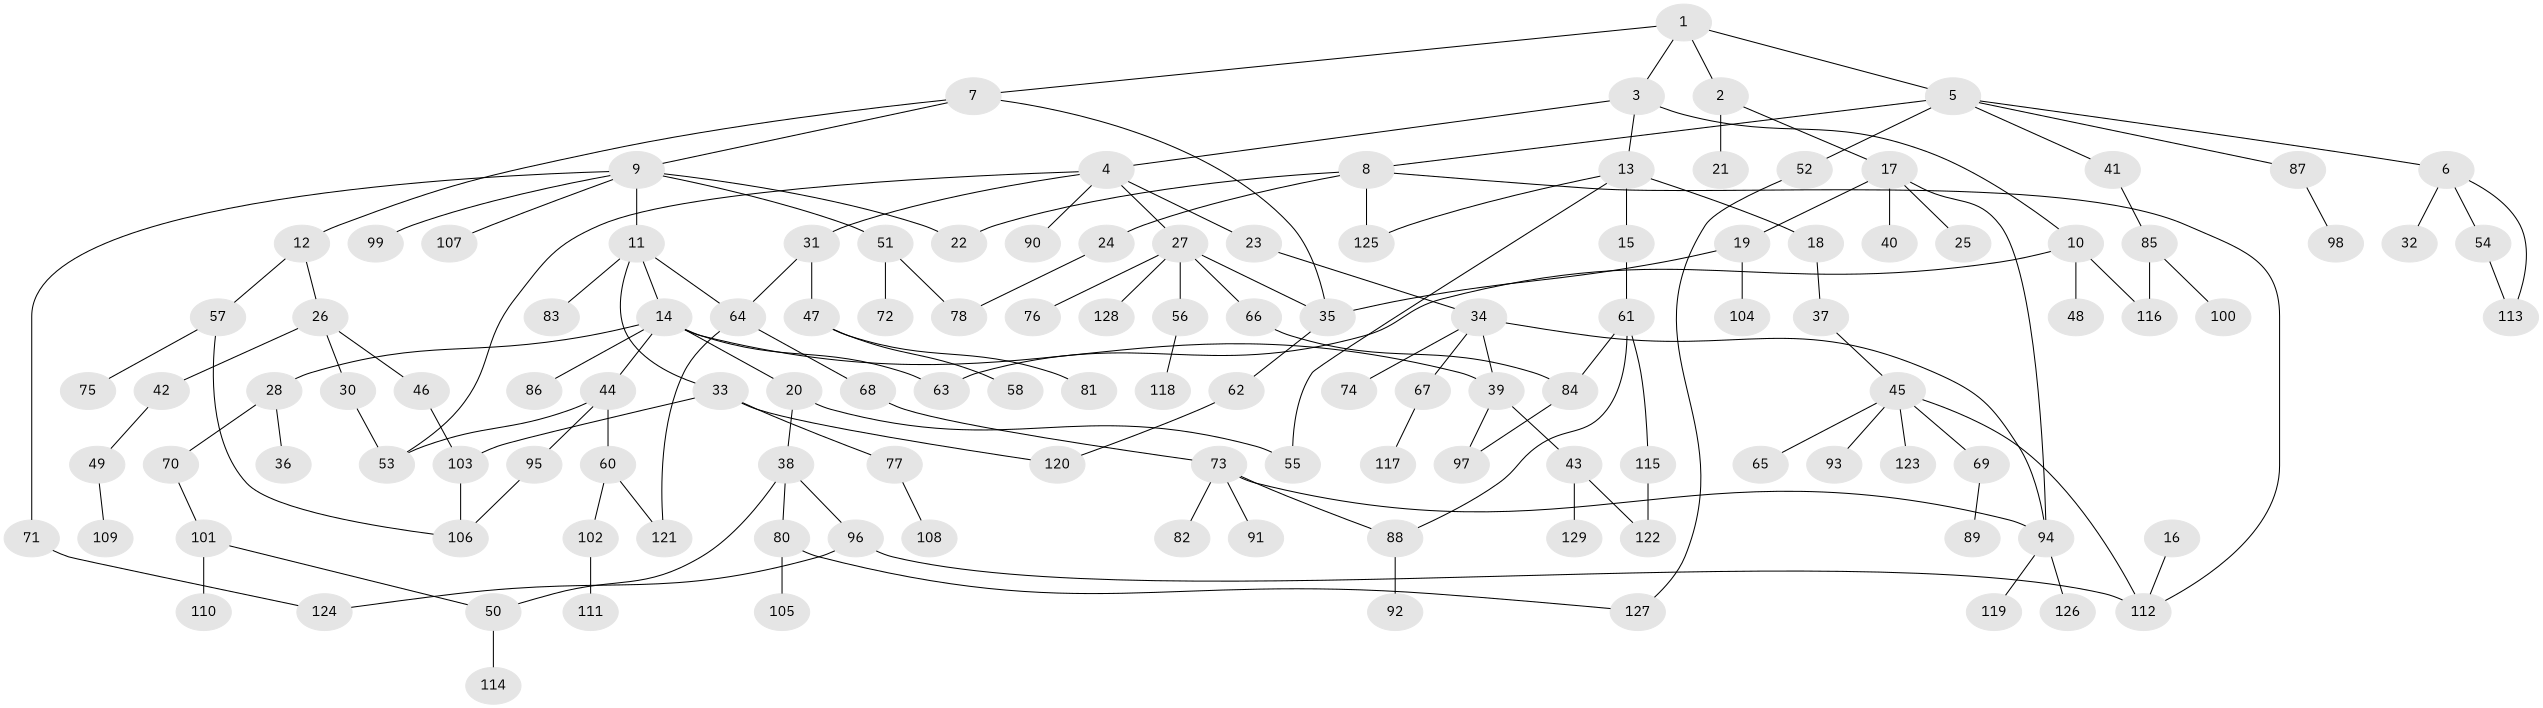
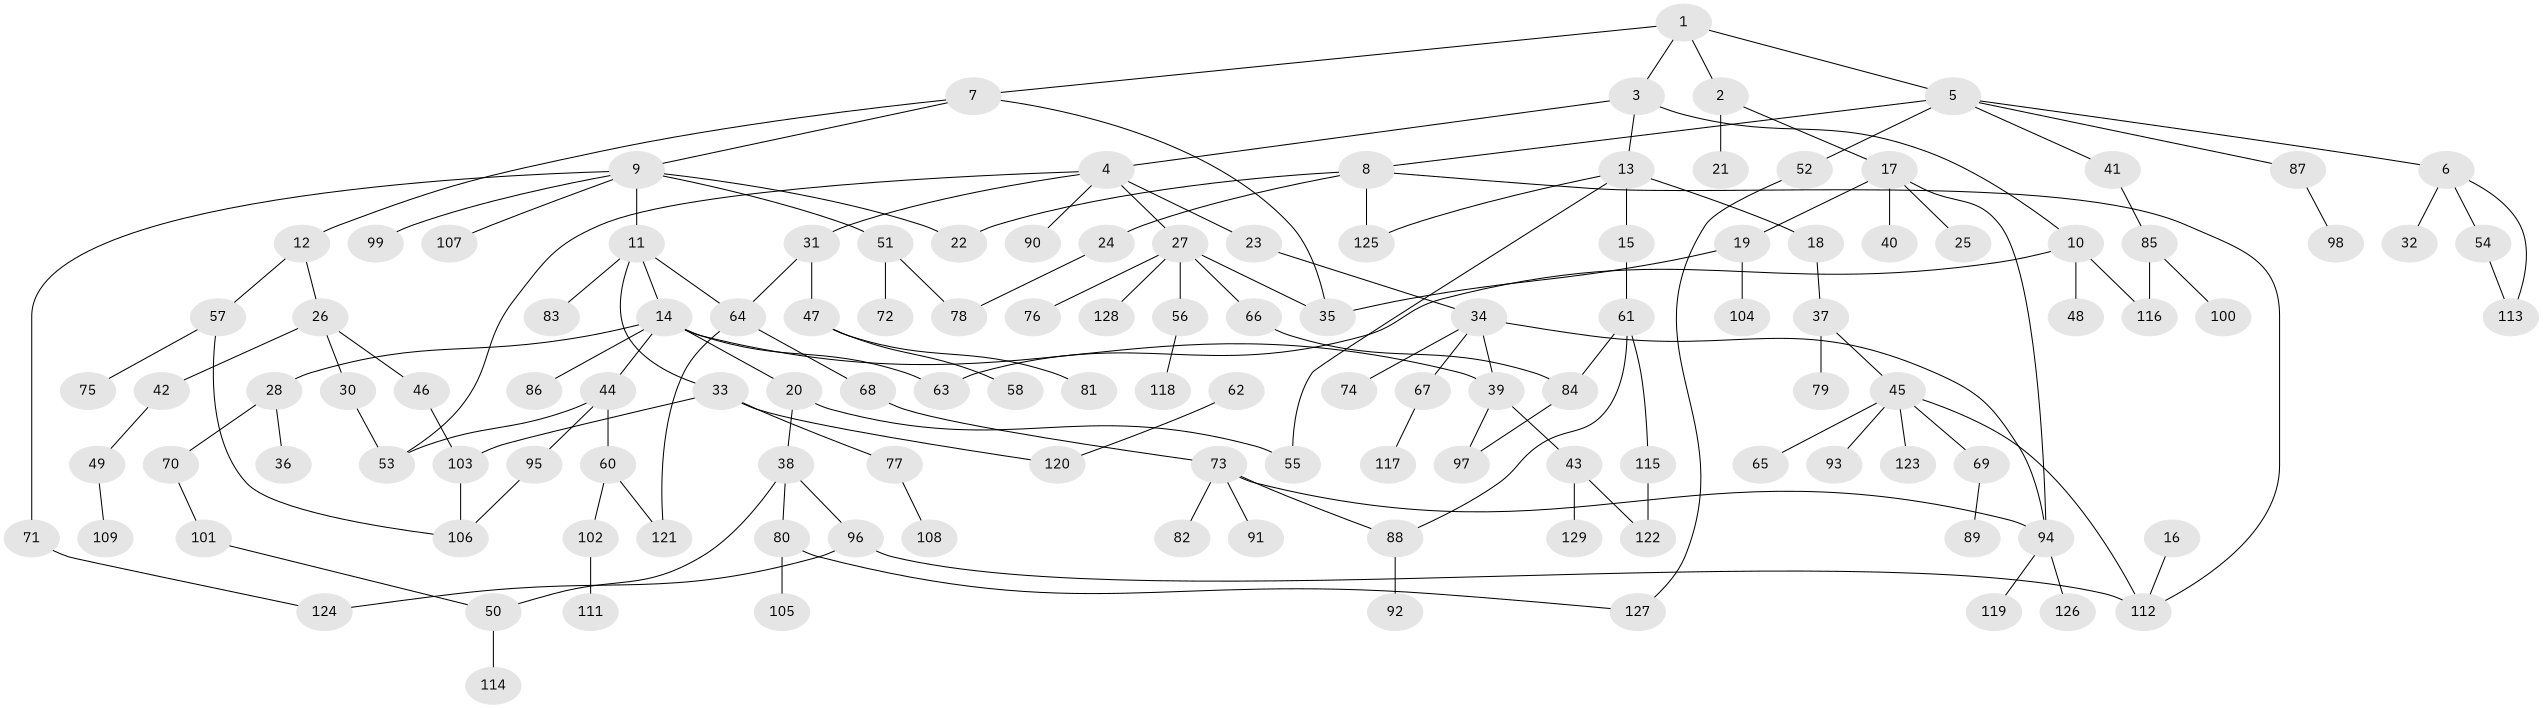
(1277, 359) -> none
none -> (1821, 391)
(204, 612) -> none
